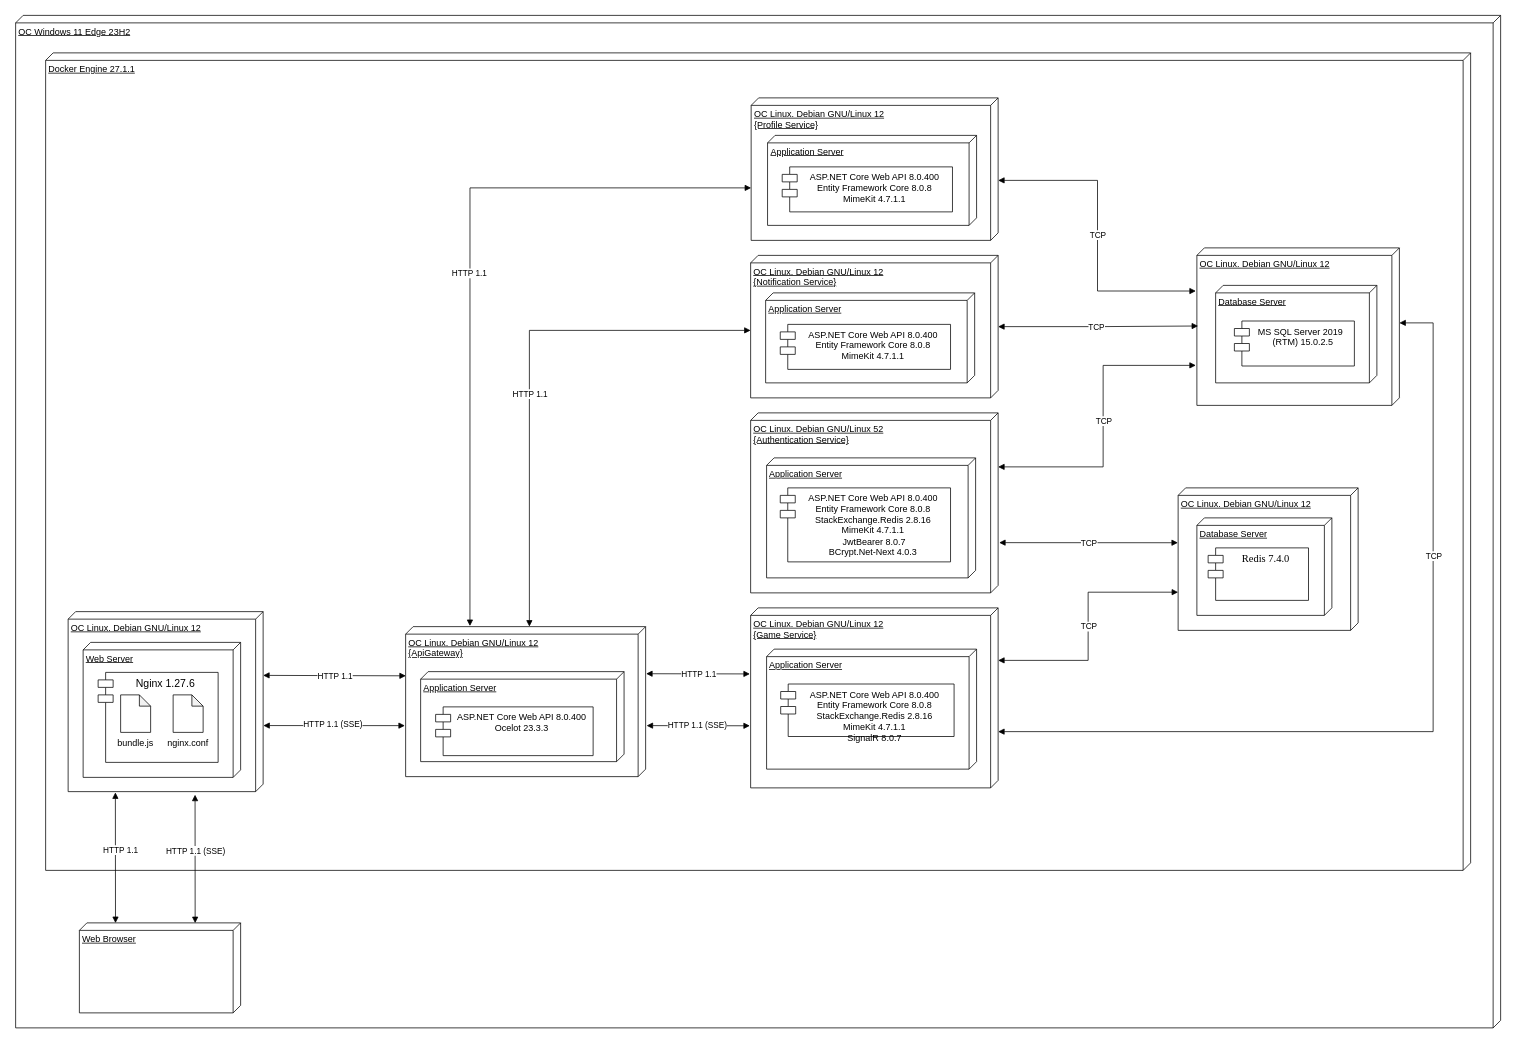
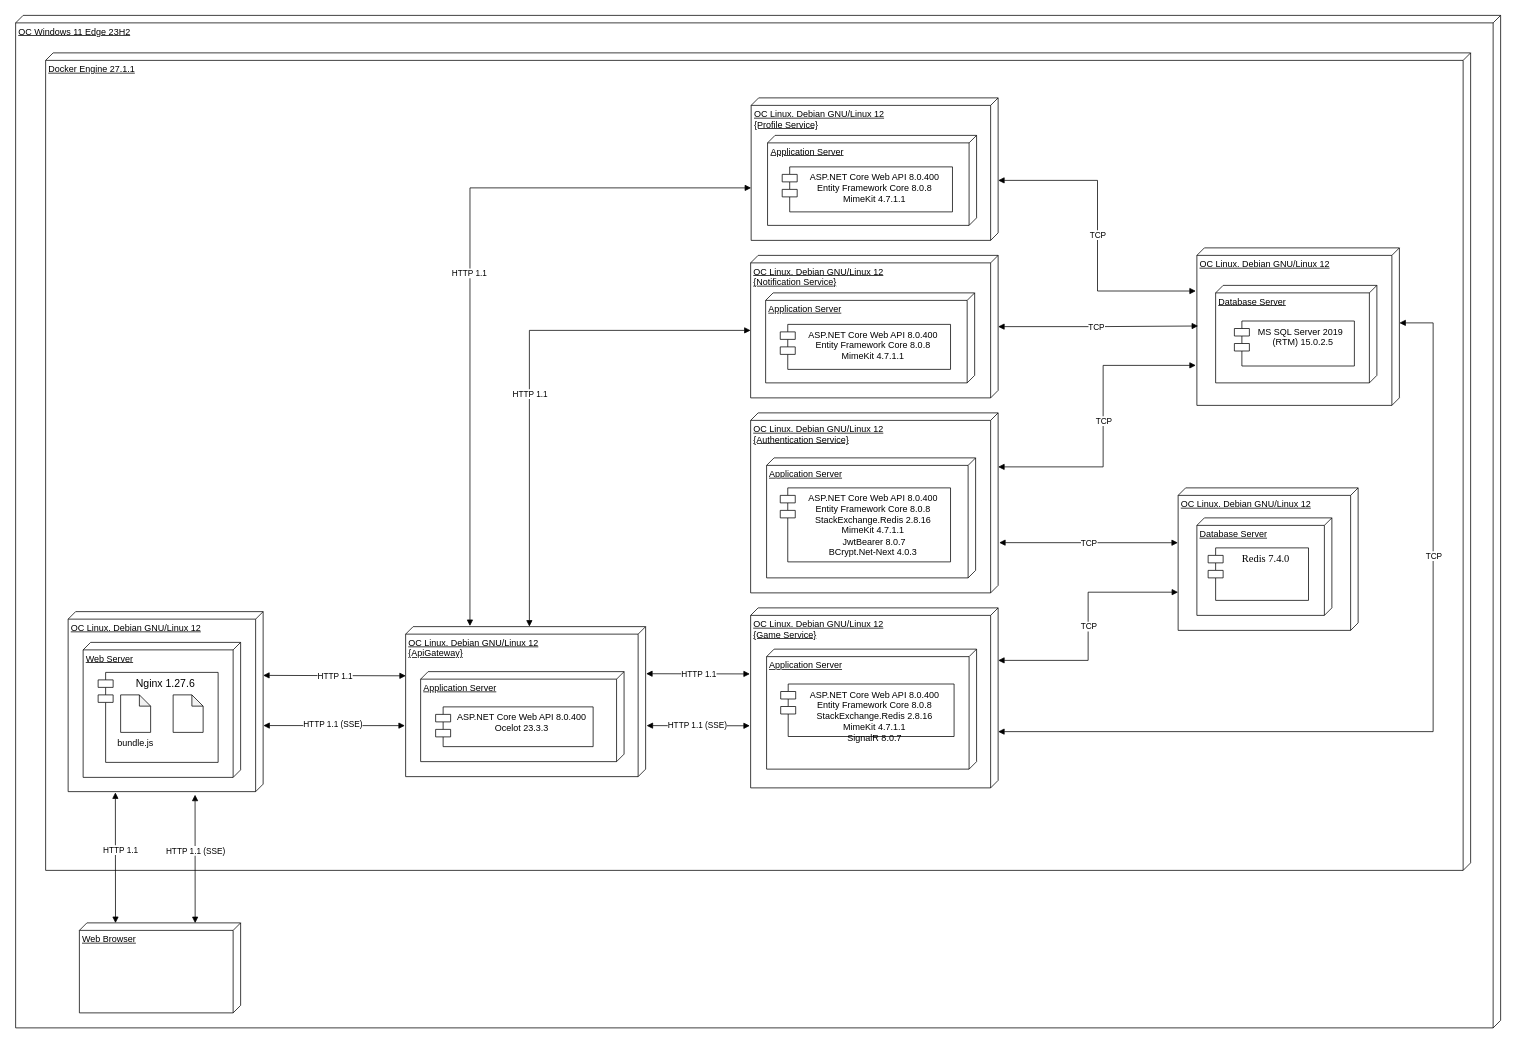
(817, 435) -> (817, 435)
(514, 731) -> (514, 727)
(188, 744) -> none
